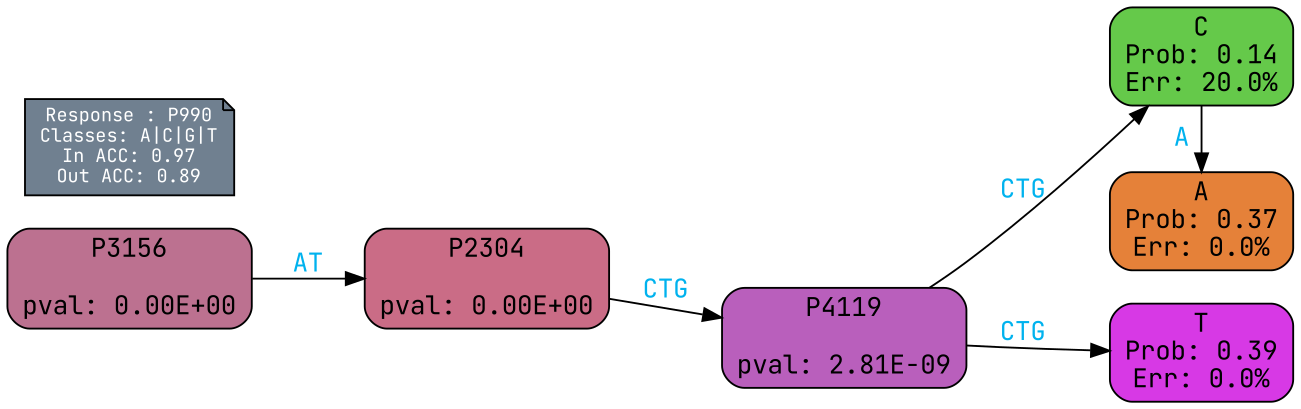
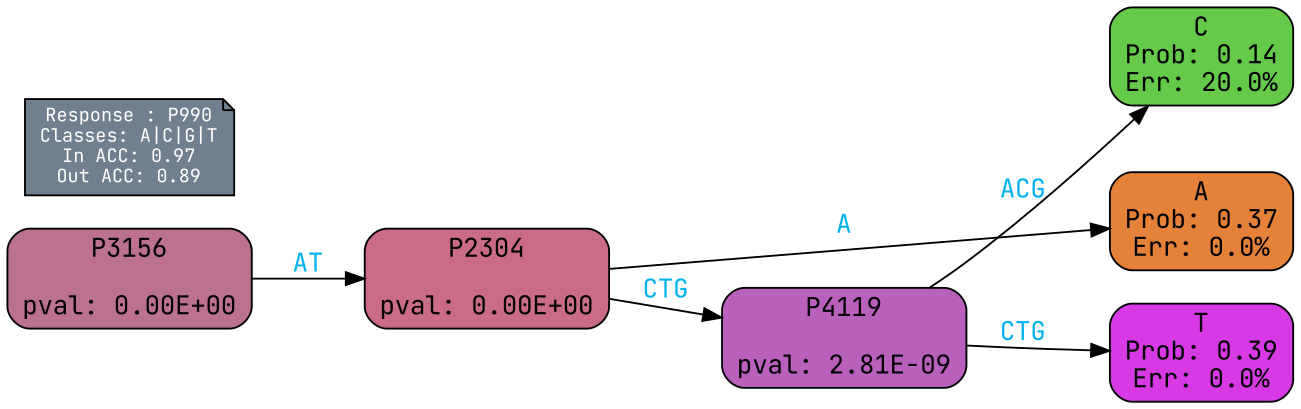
(1202, 129) -> (850, 249)
(1023, 191) -> (1023, 191)
